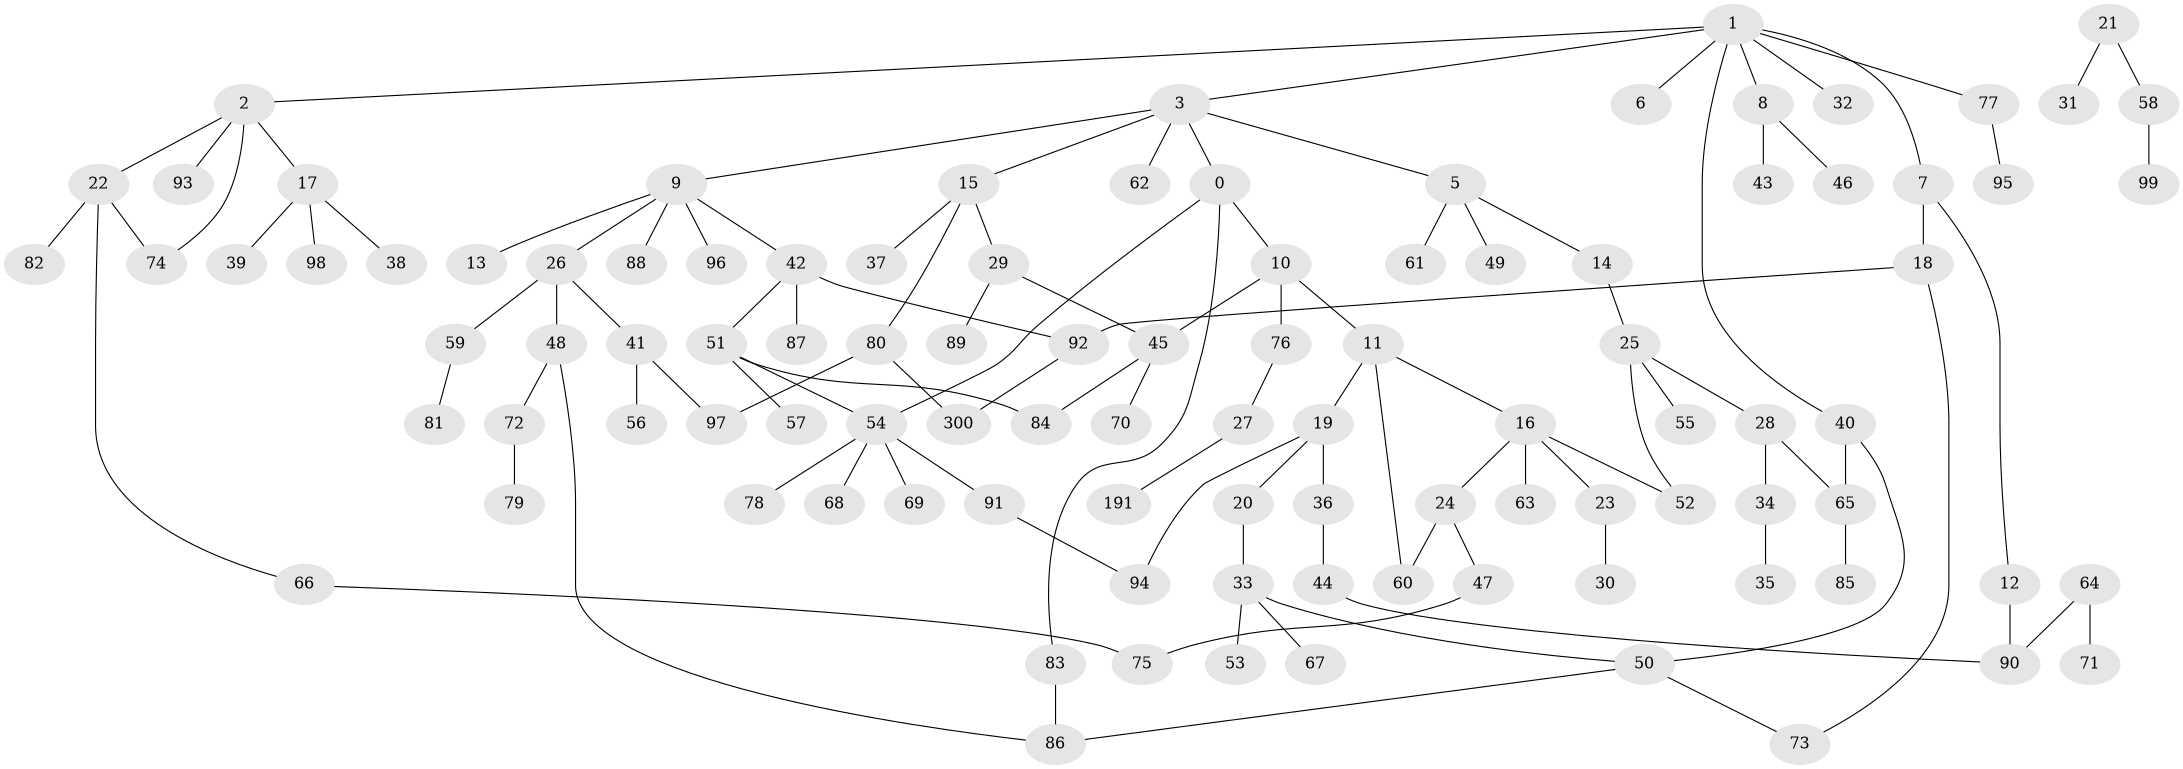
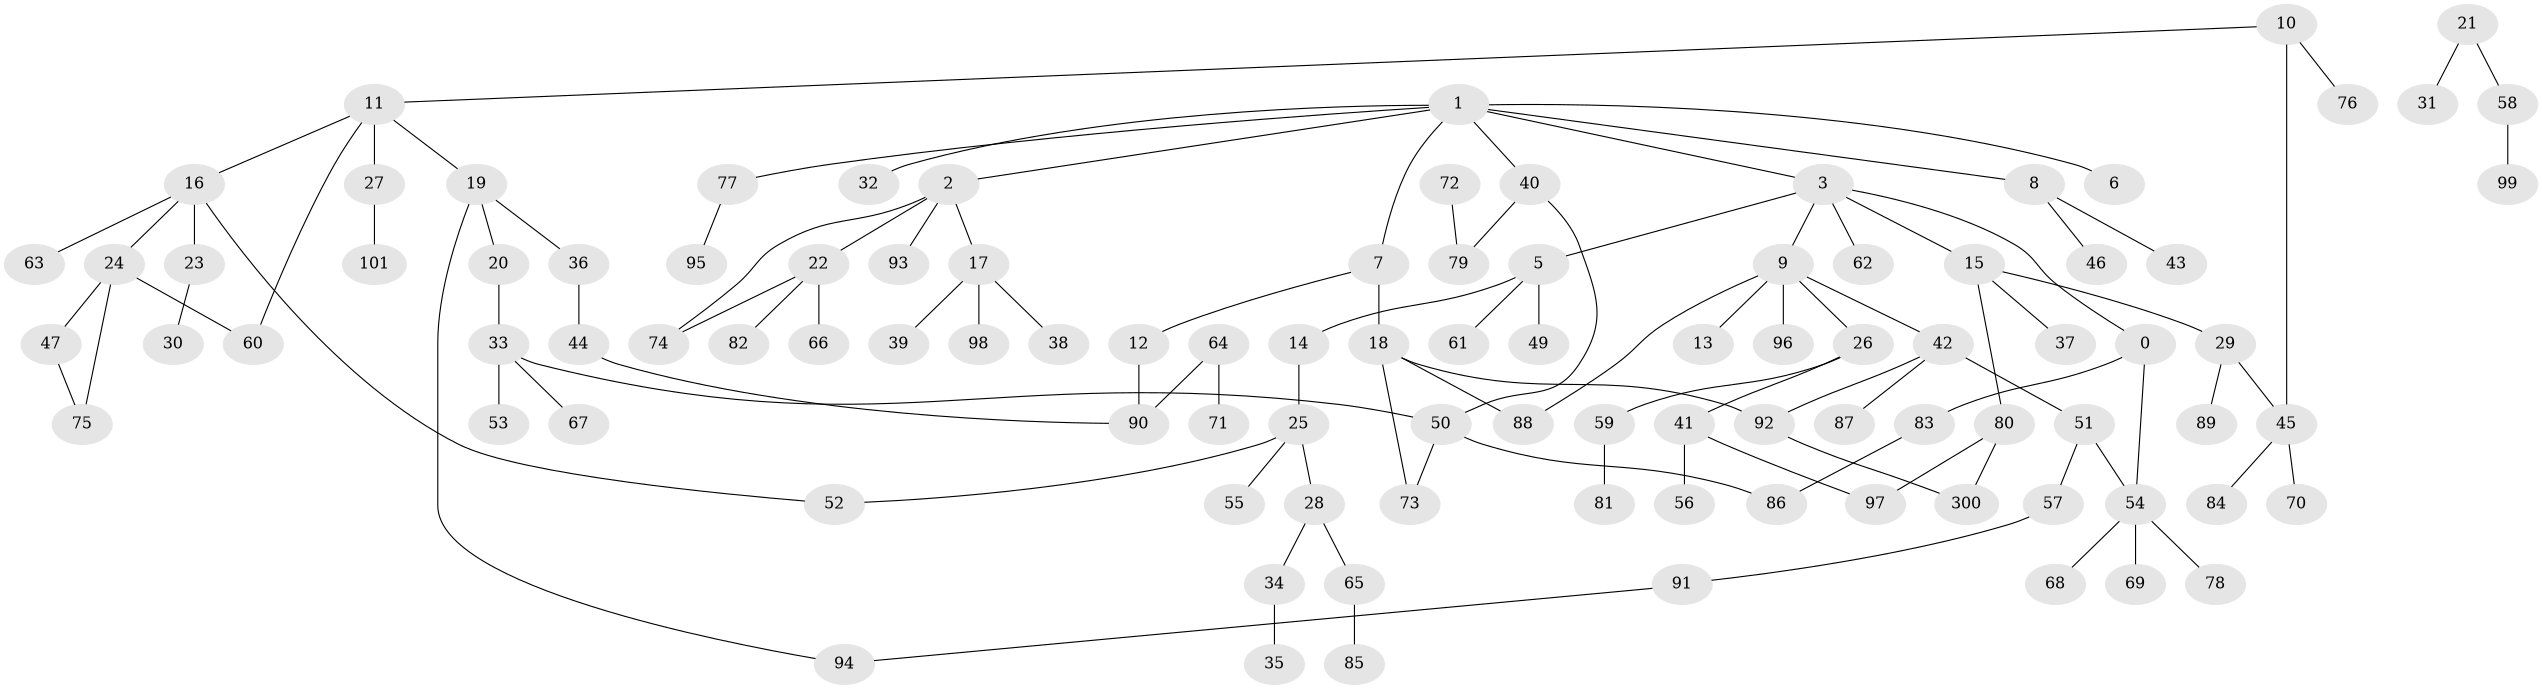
(1251, 224) -> none
(557, 344) -> none
(879, 384) -> none
(1262, 384) -> (374, 145)
none -> (1451, 384)
(935, 464) -> (1872, 556)
(1846, 465) -> (1494, 224)
(1119, 504) -> (374, 264)
(728, 606) -> (98, 344)
